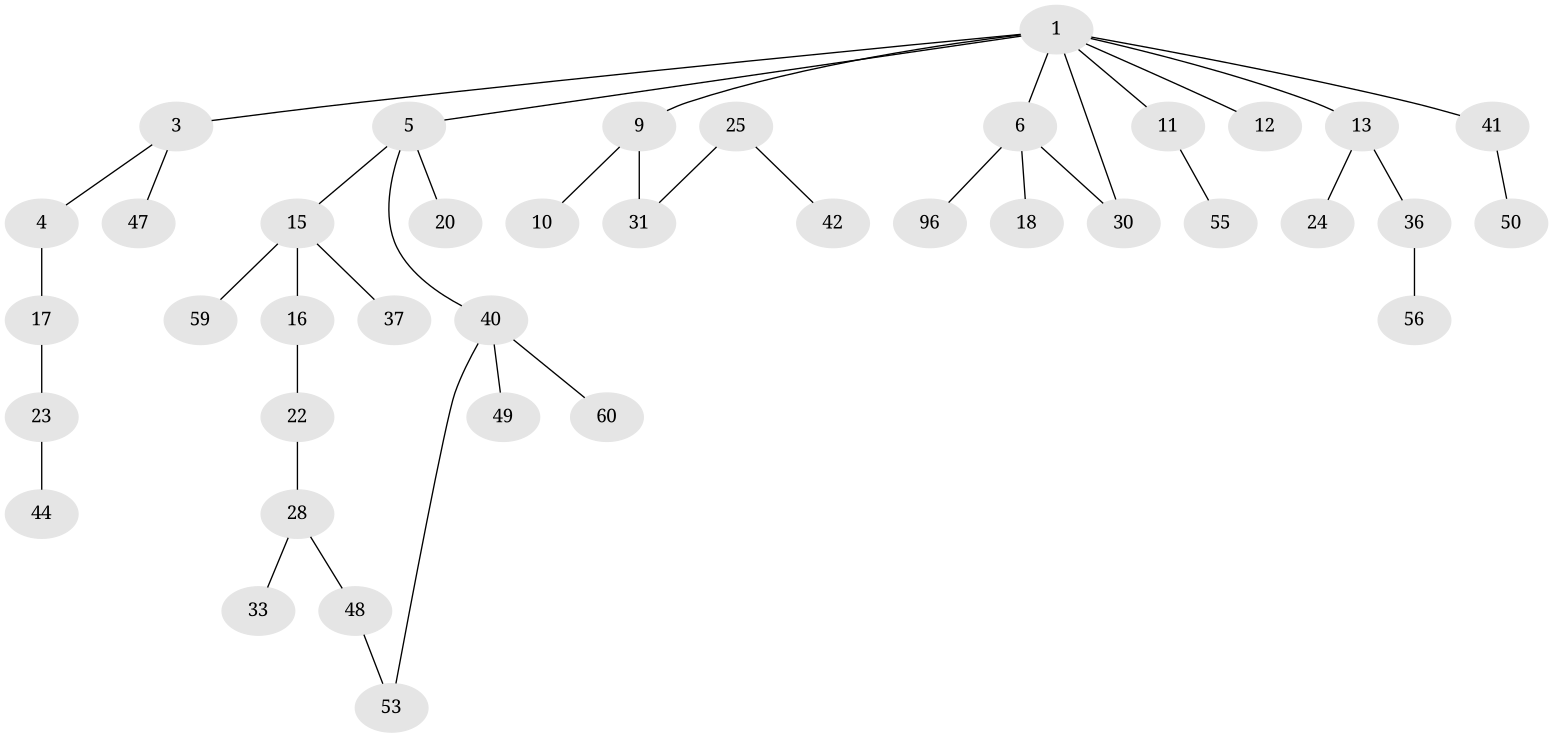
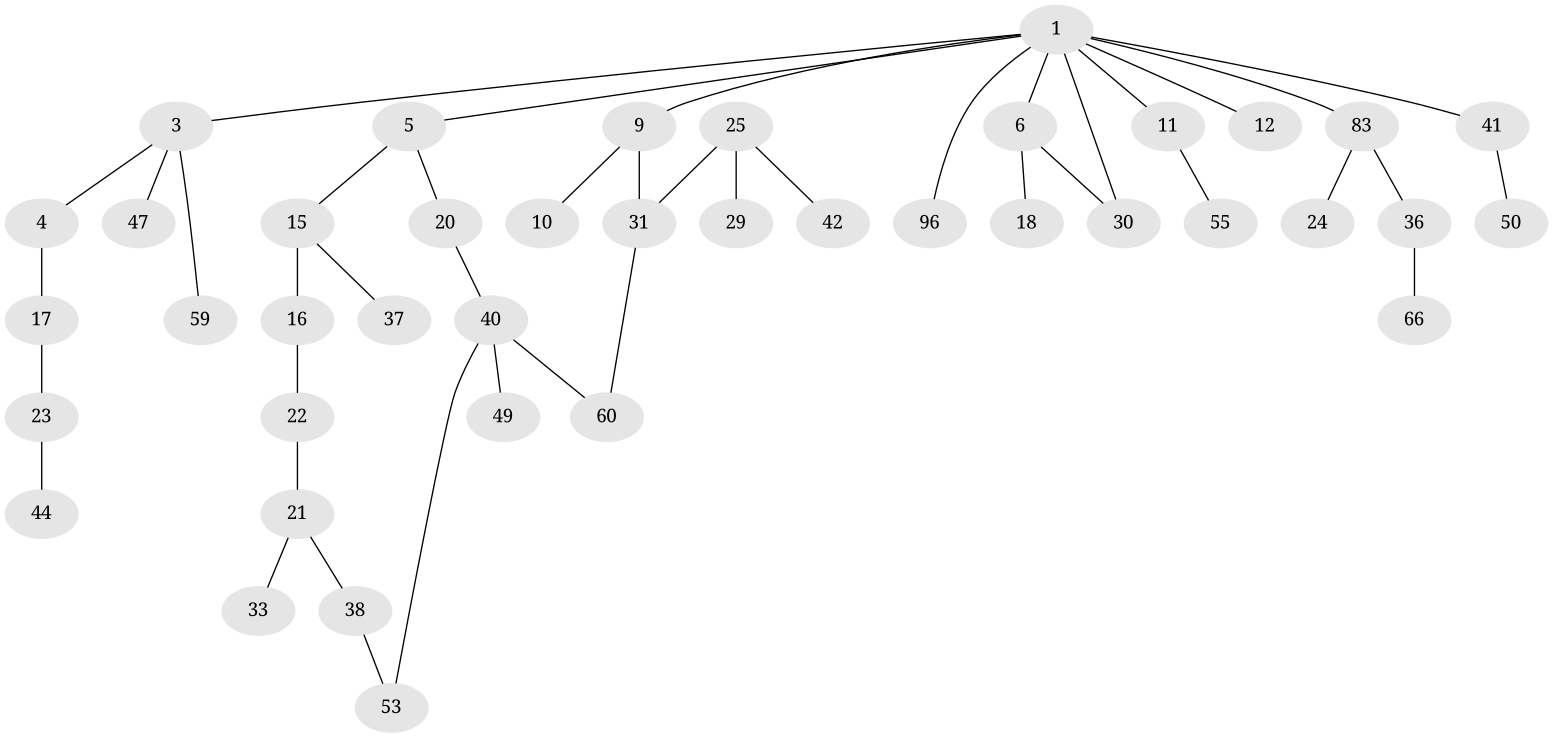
(1362, 127) -> (1362, 127)
(975, 175) -> (965, 112)
none -> (736, 223)
(395, 242) -> (468, 272)
(249, 272) -> (190, 223)
none -> (623, 320)
(1414, 320) -> (1414, 320)
(297, 514) -> (297, 514)
(355, 611) -> (355, 611)
